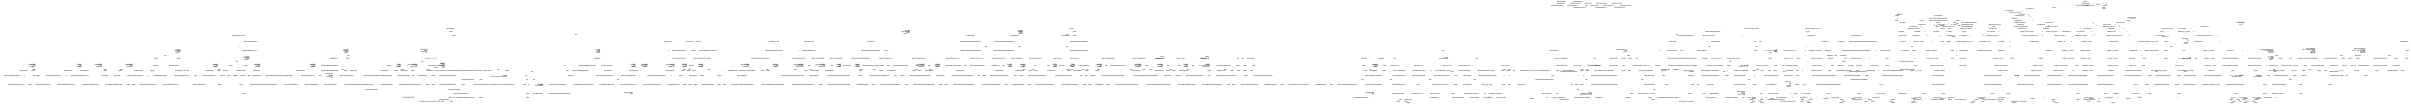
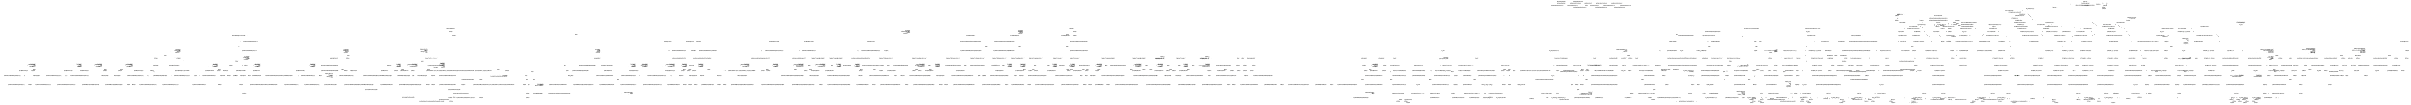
(1902, 93) -> none
